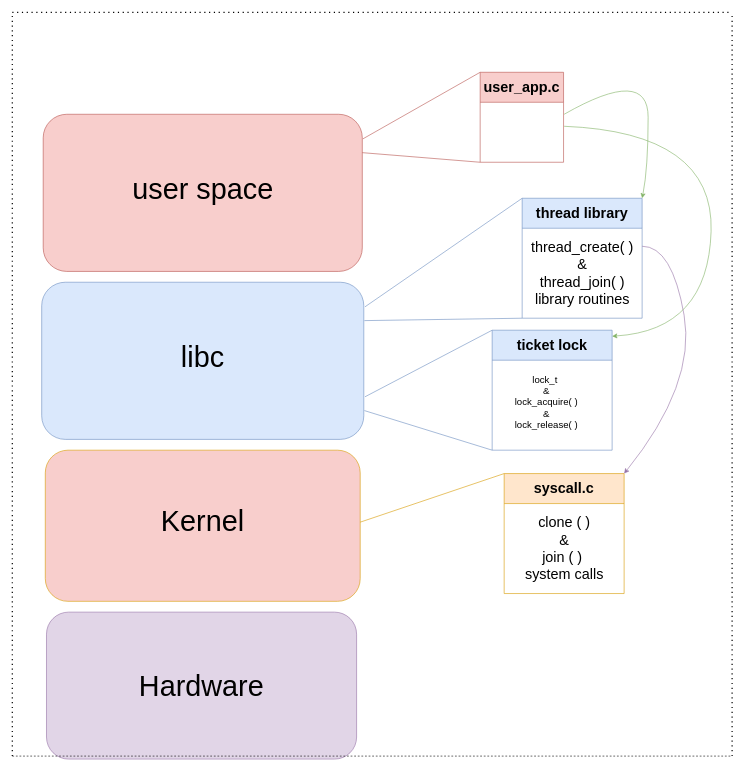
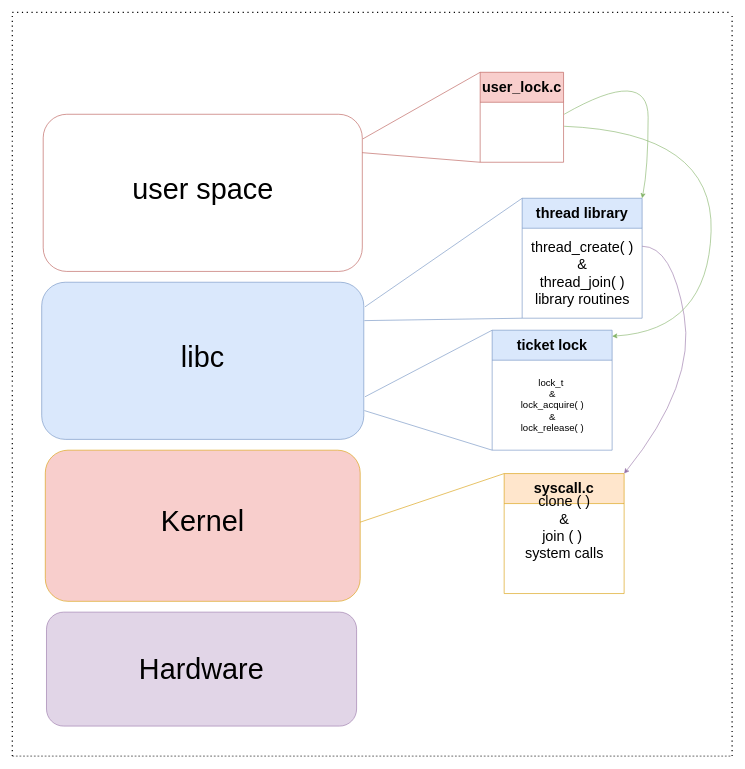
(522, 87) -> (522, 87)
(203, 193) -> (203, 193)
(546, 402) -> (552, 405)
(564, 549) -> (564, 528)
(202, 686) -> (202, 669)
